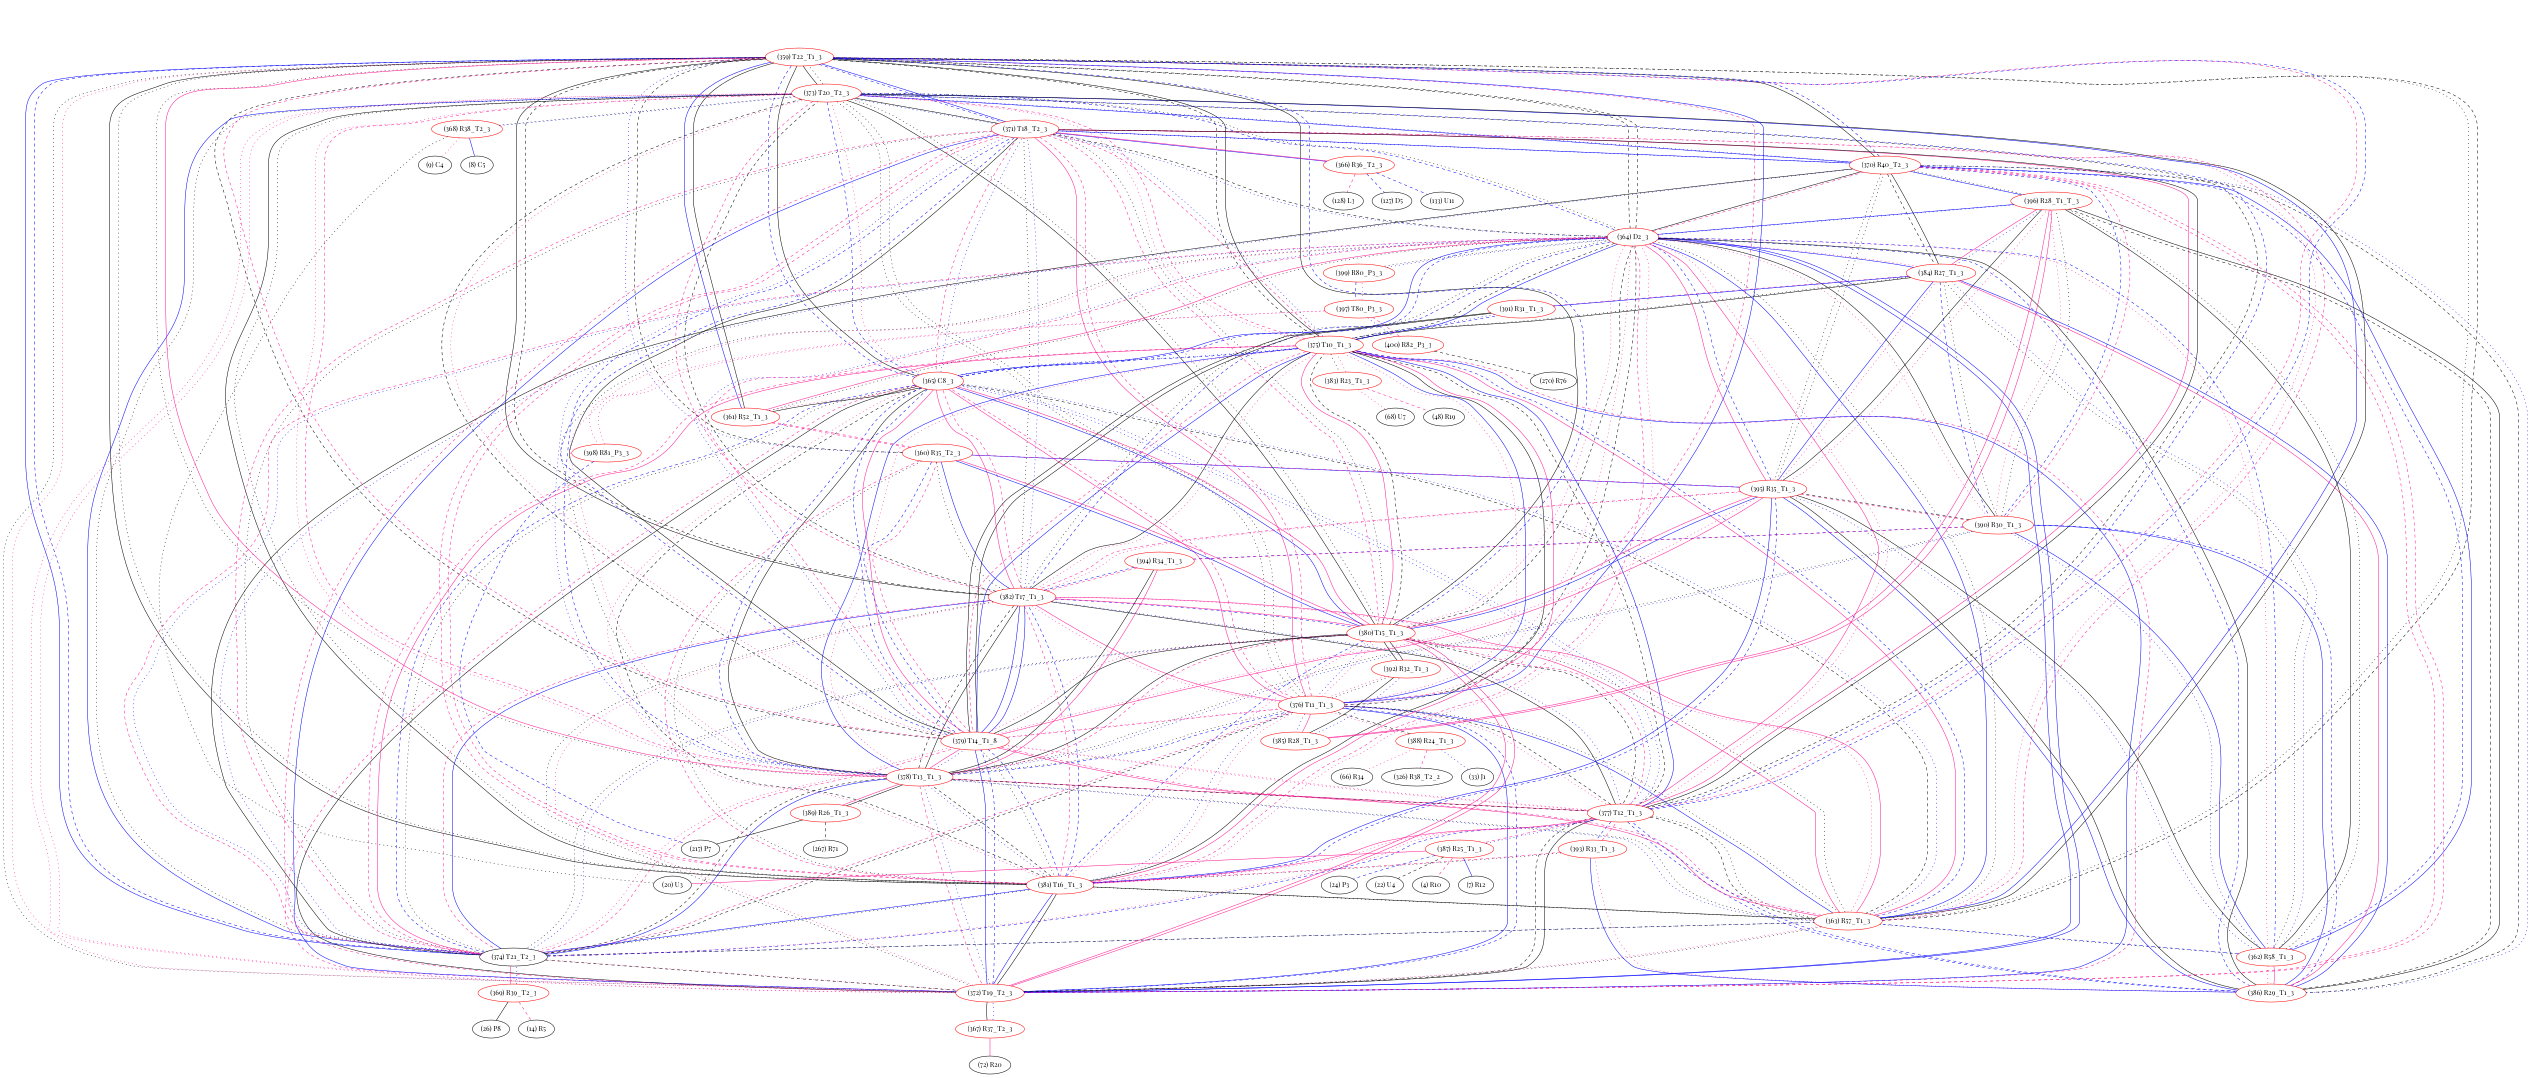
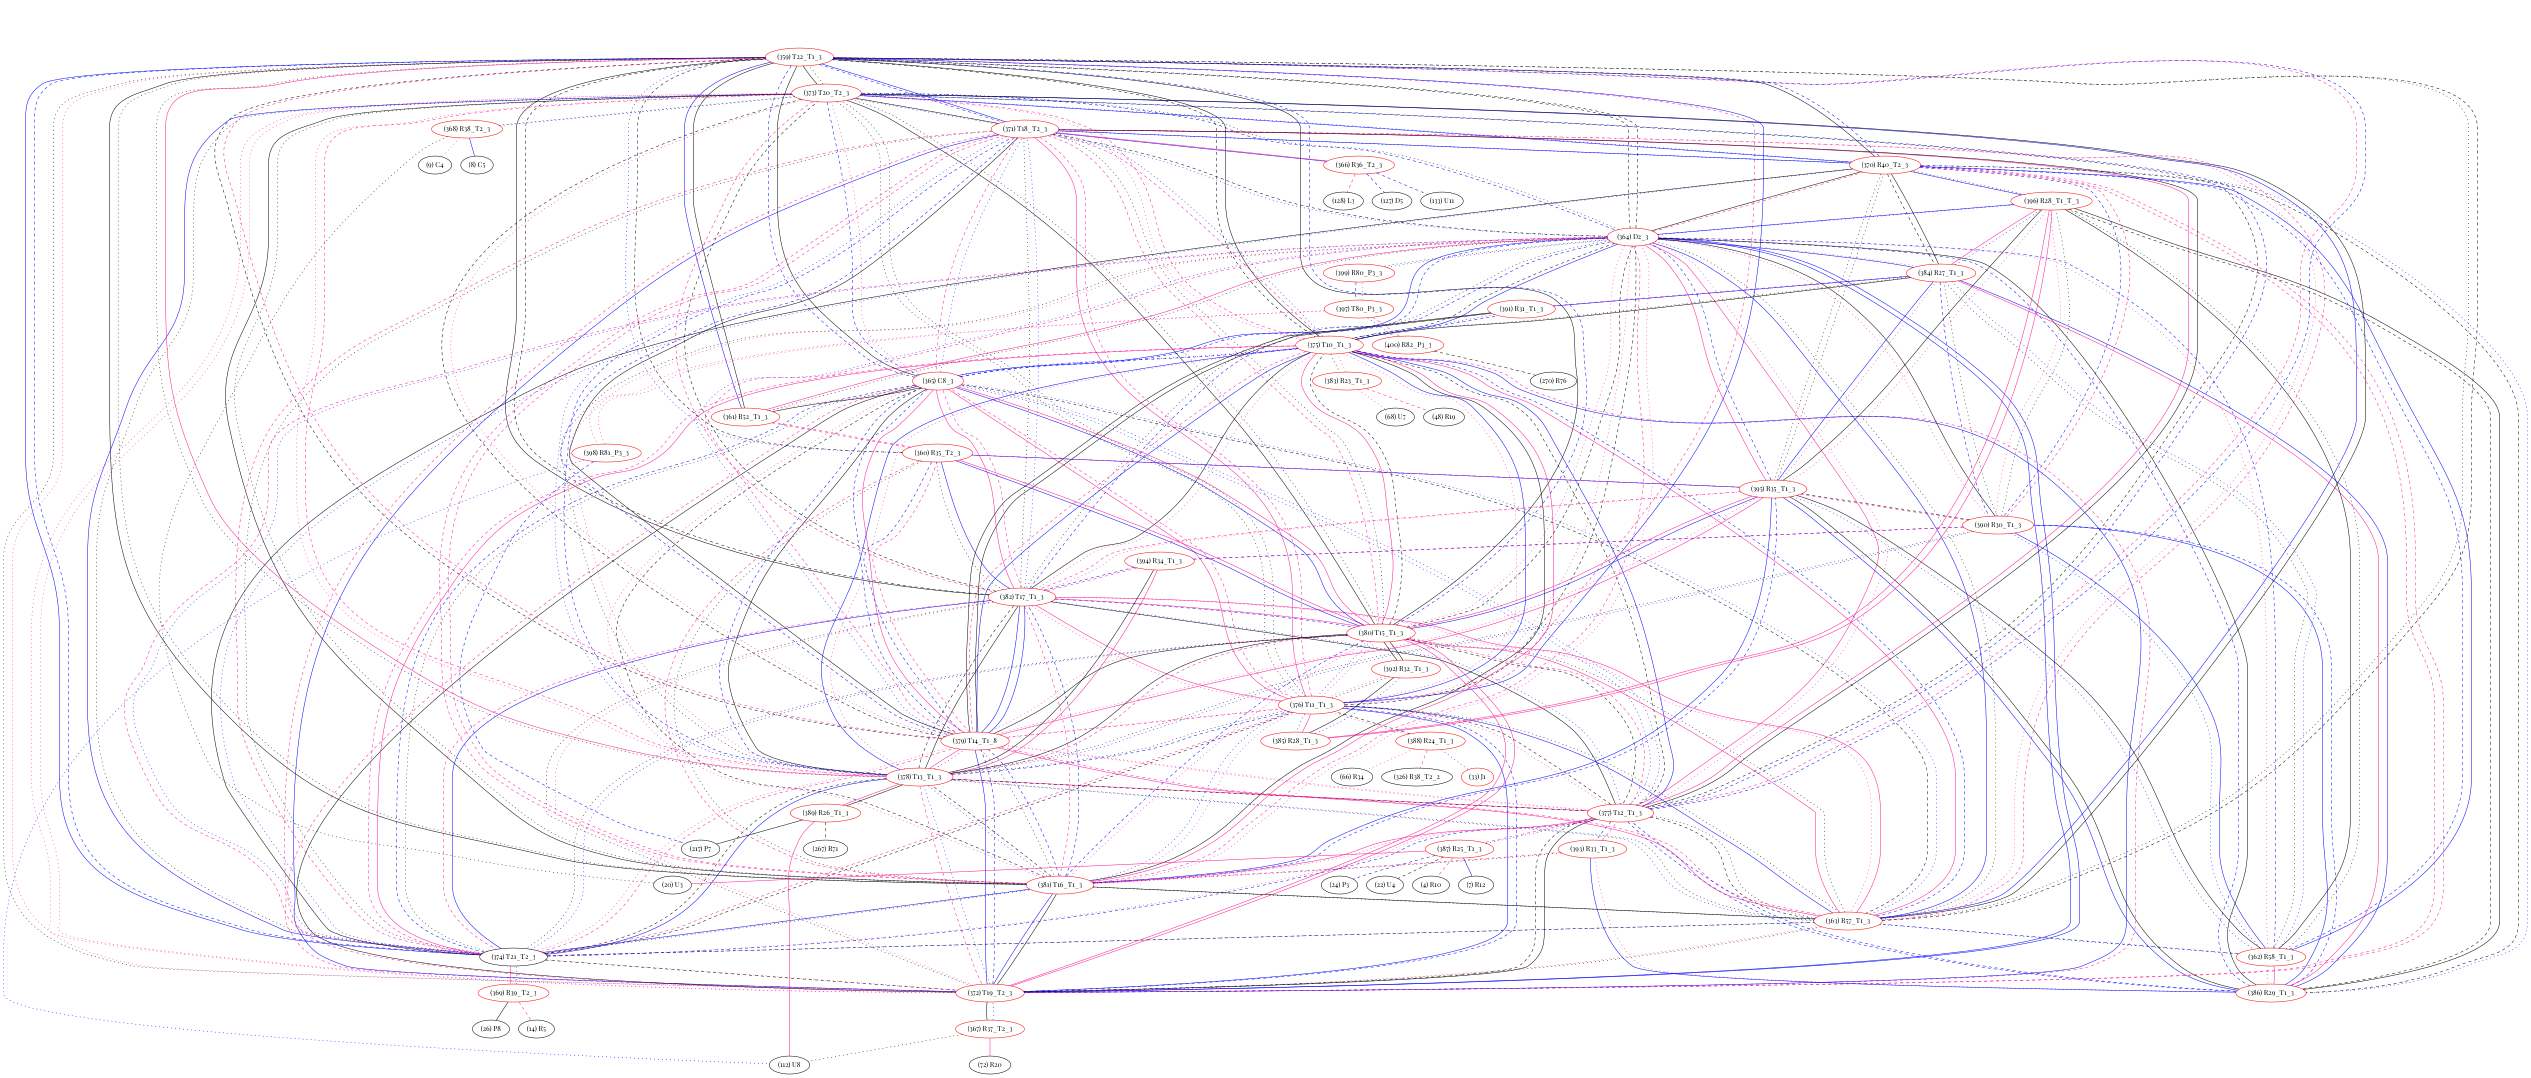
(1478, 777) -> (1478, 777)
none -> (790, 1065)
